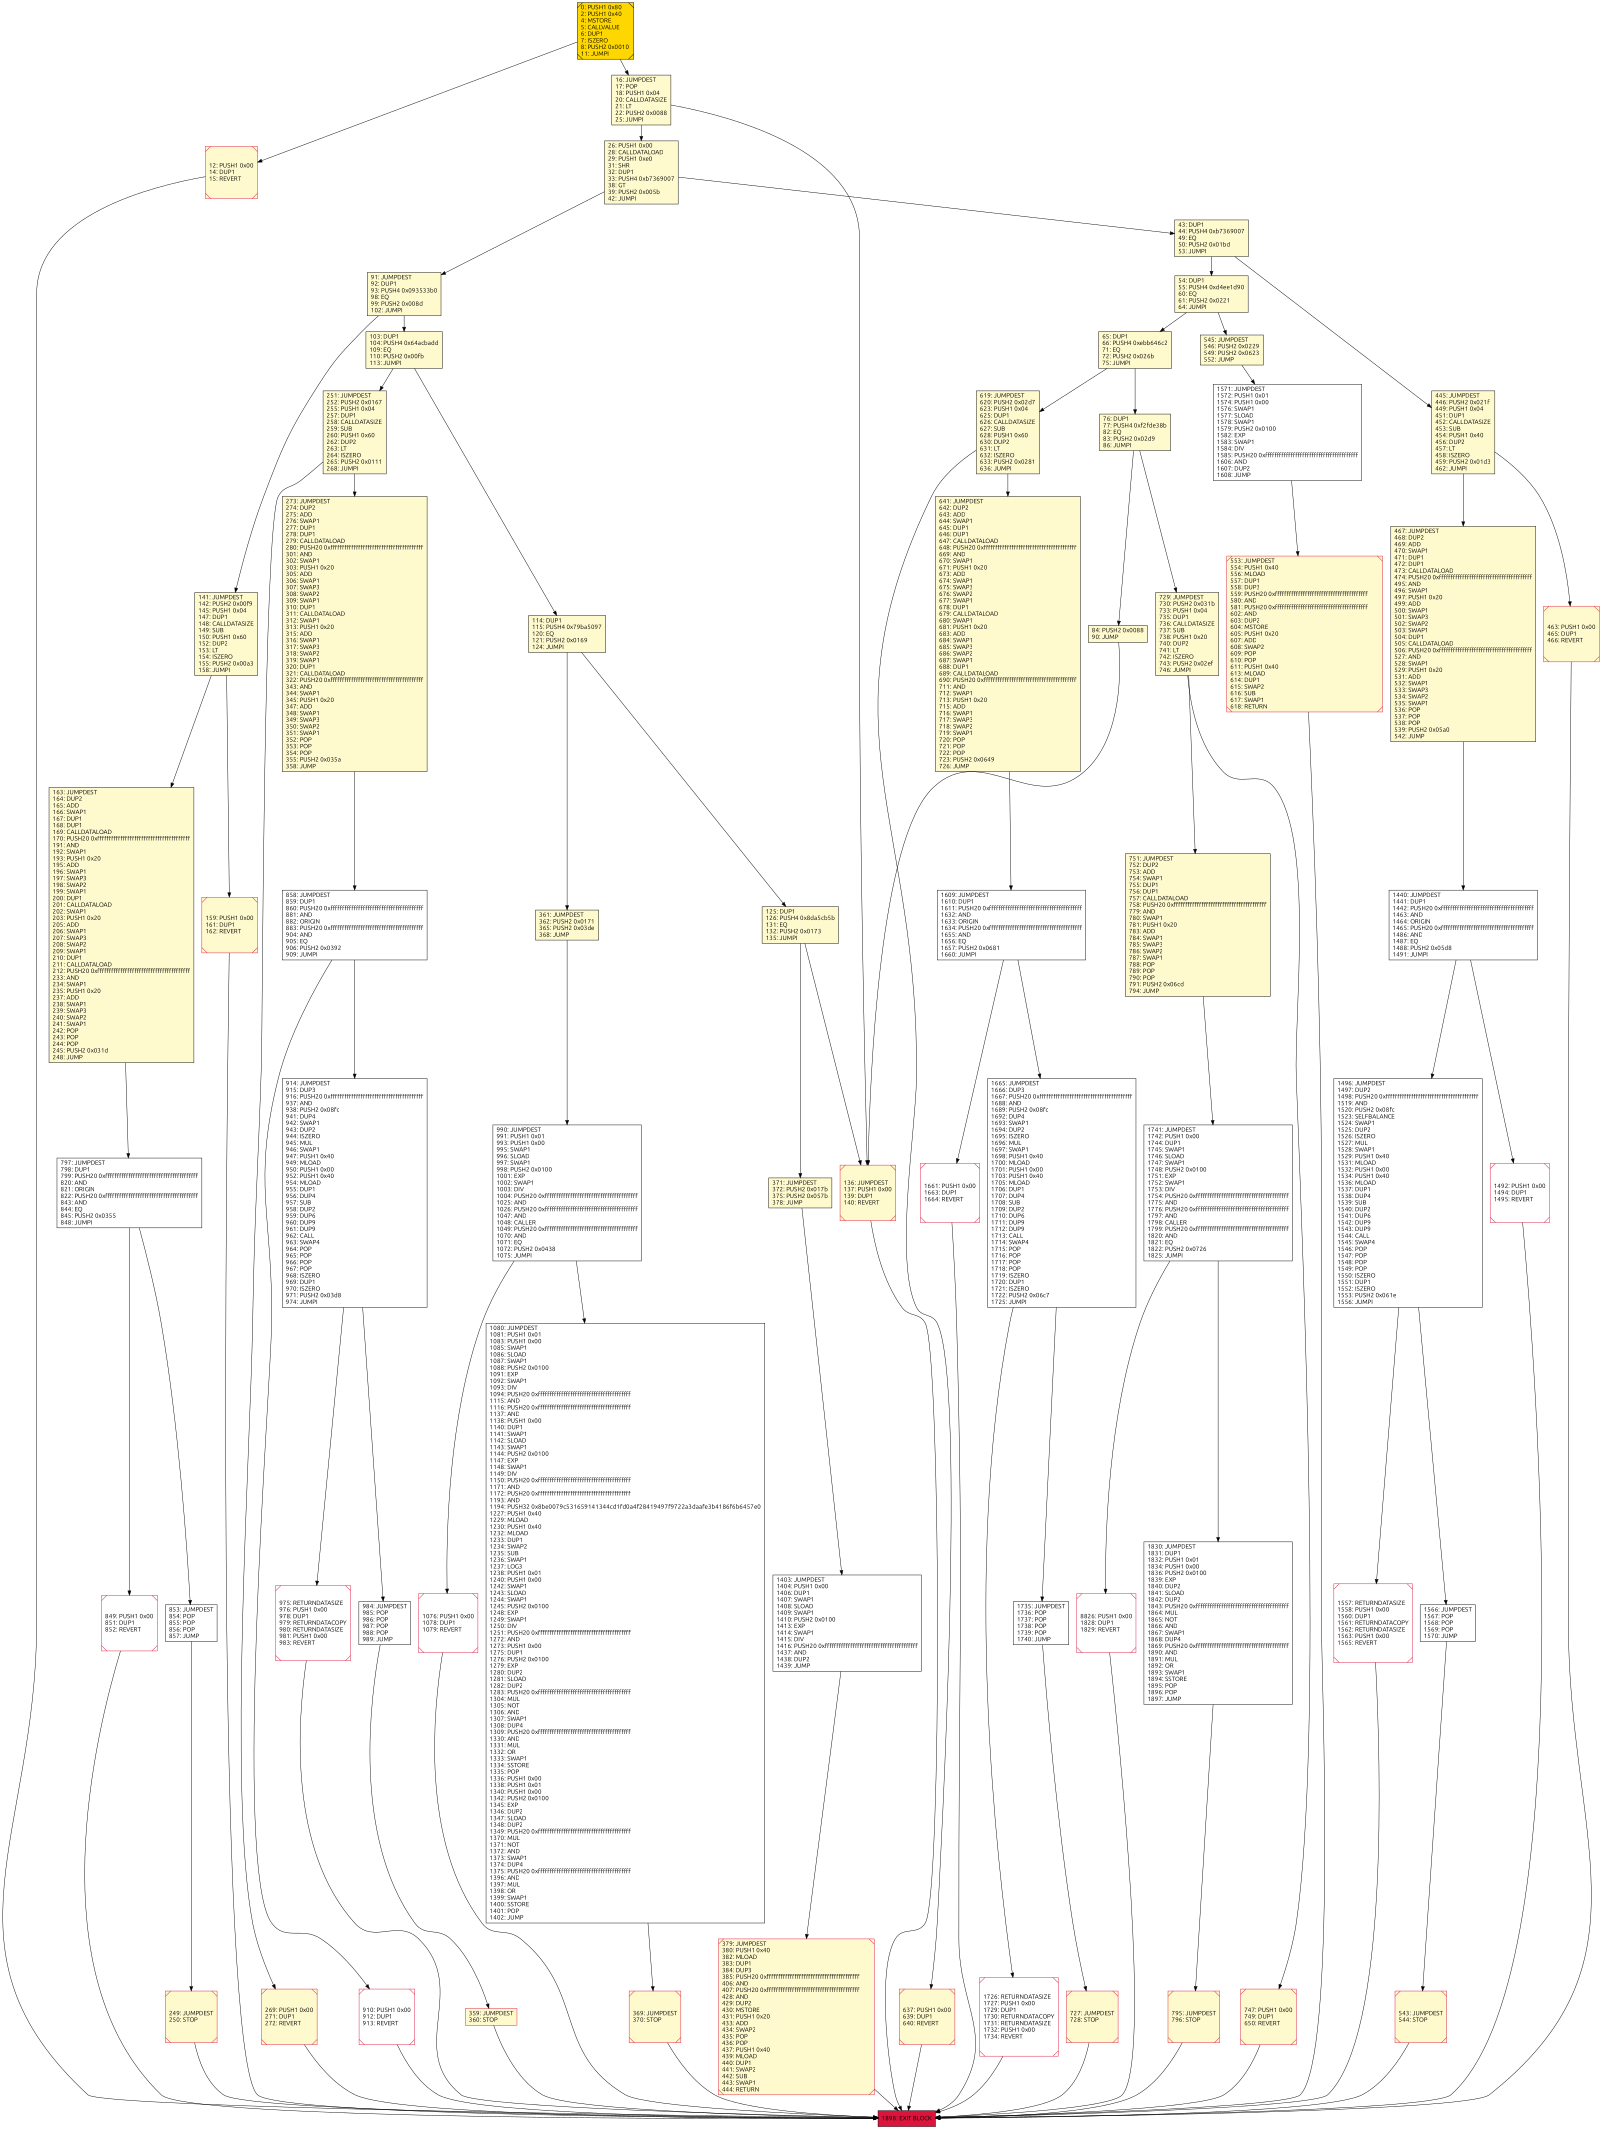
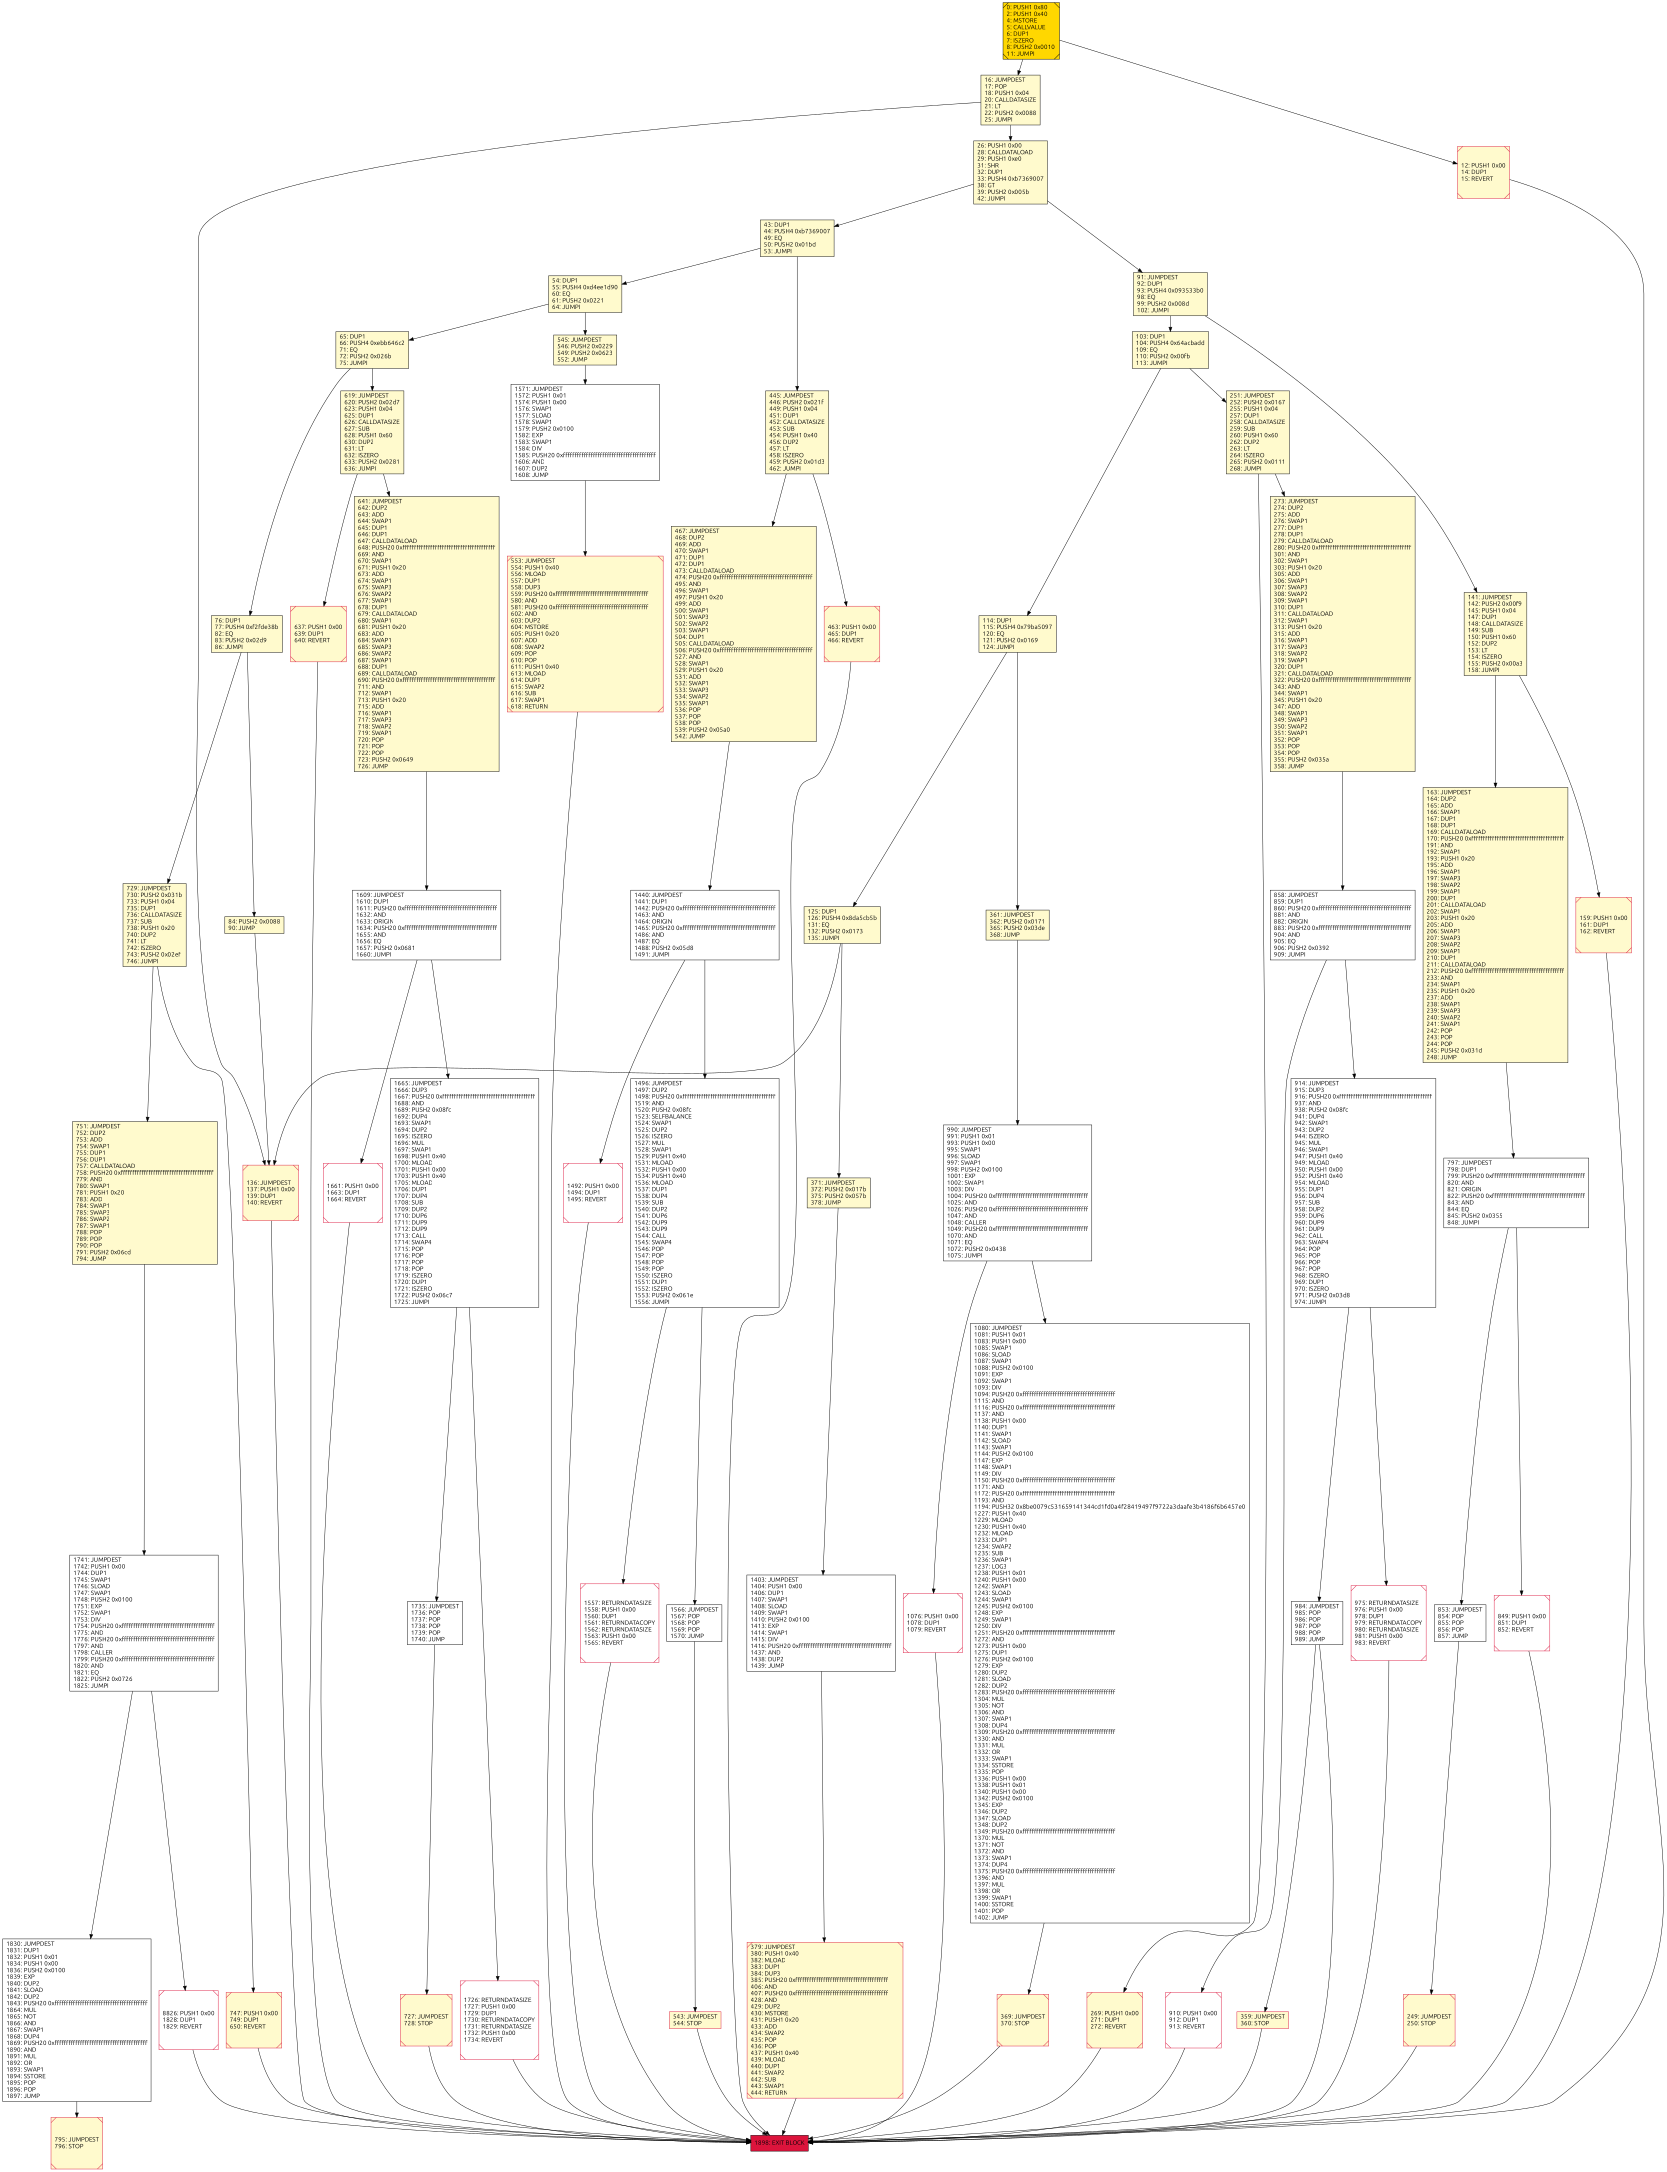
(1421, 2017) -> (695, 2020)
(1081, 2109) -> (1284, 2105)
